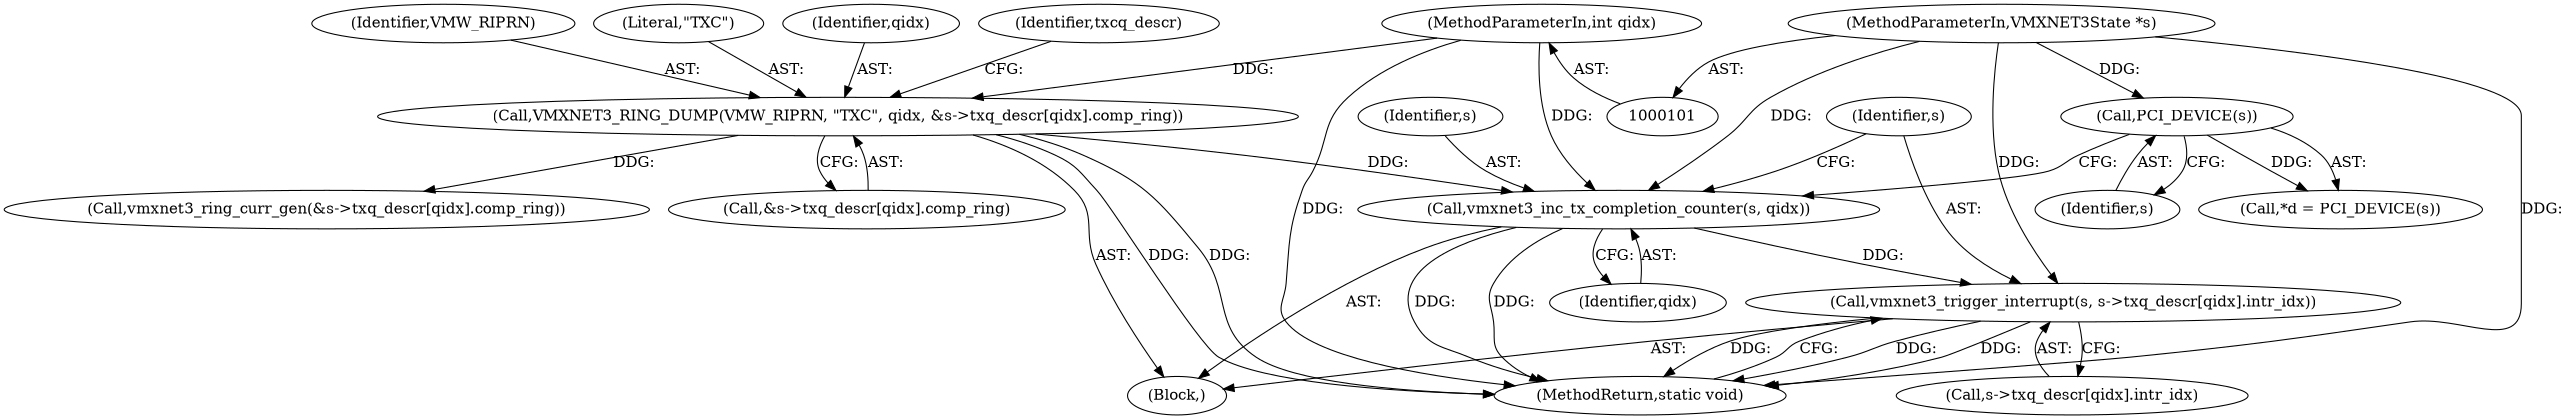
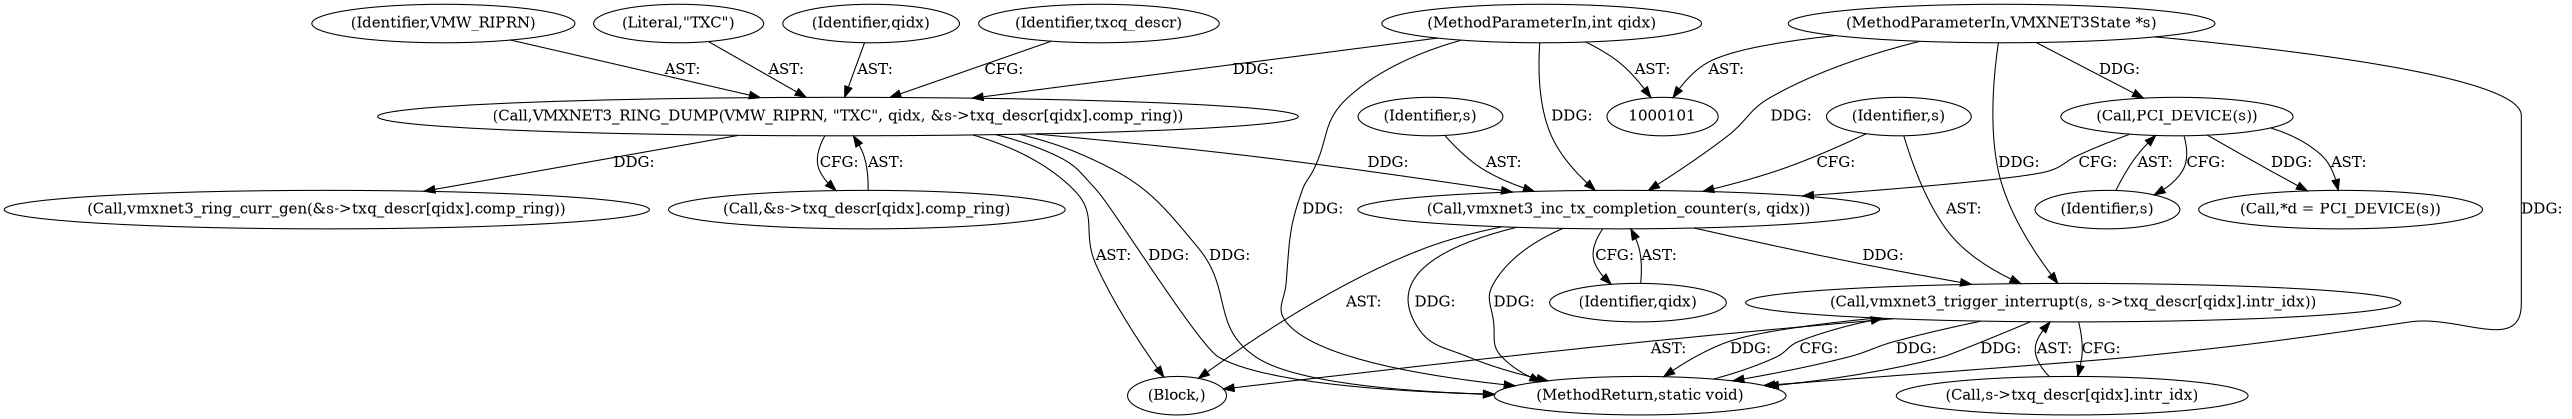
(1582, 84) -> (1618, 62)
